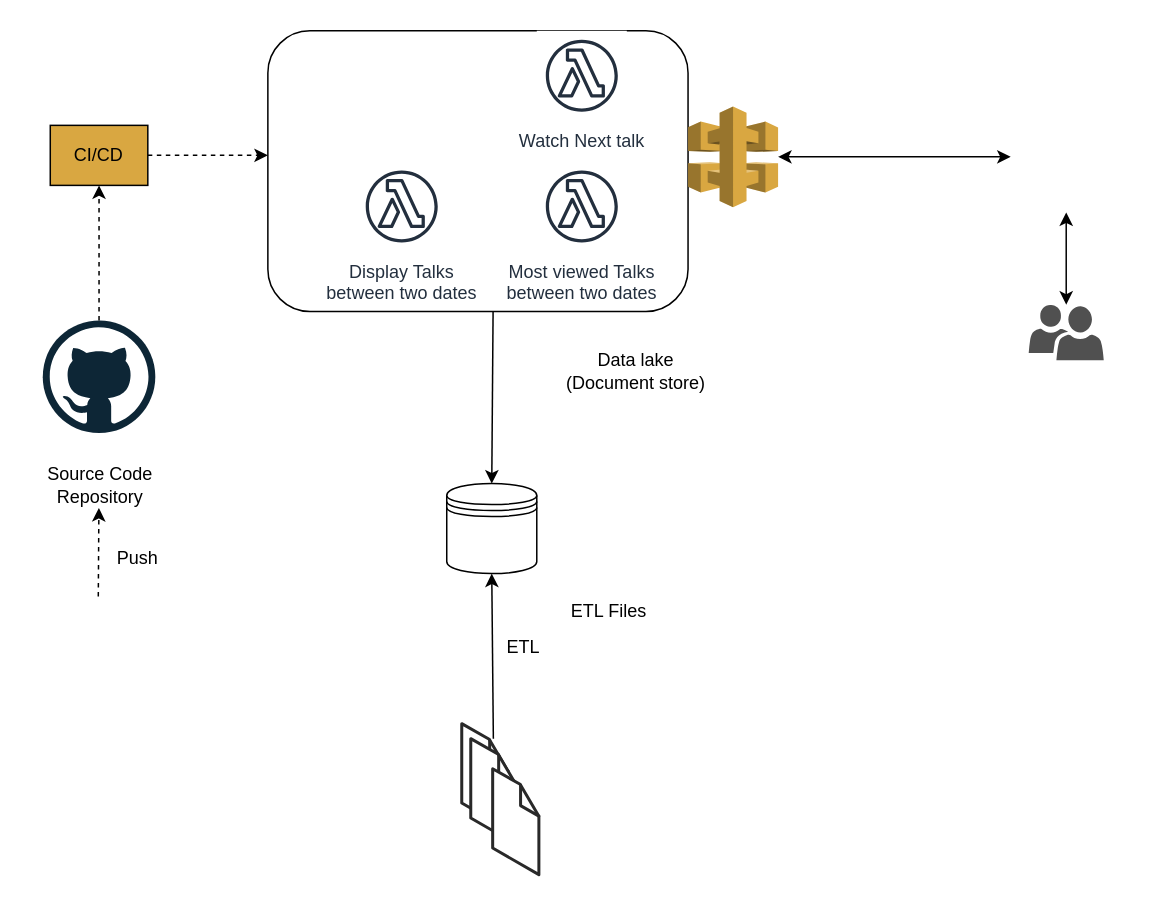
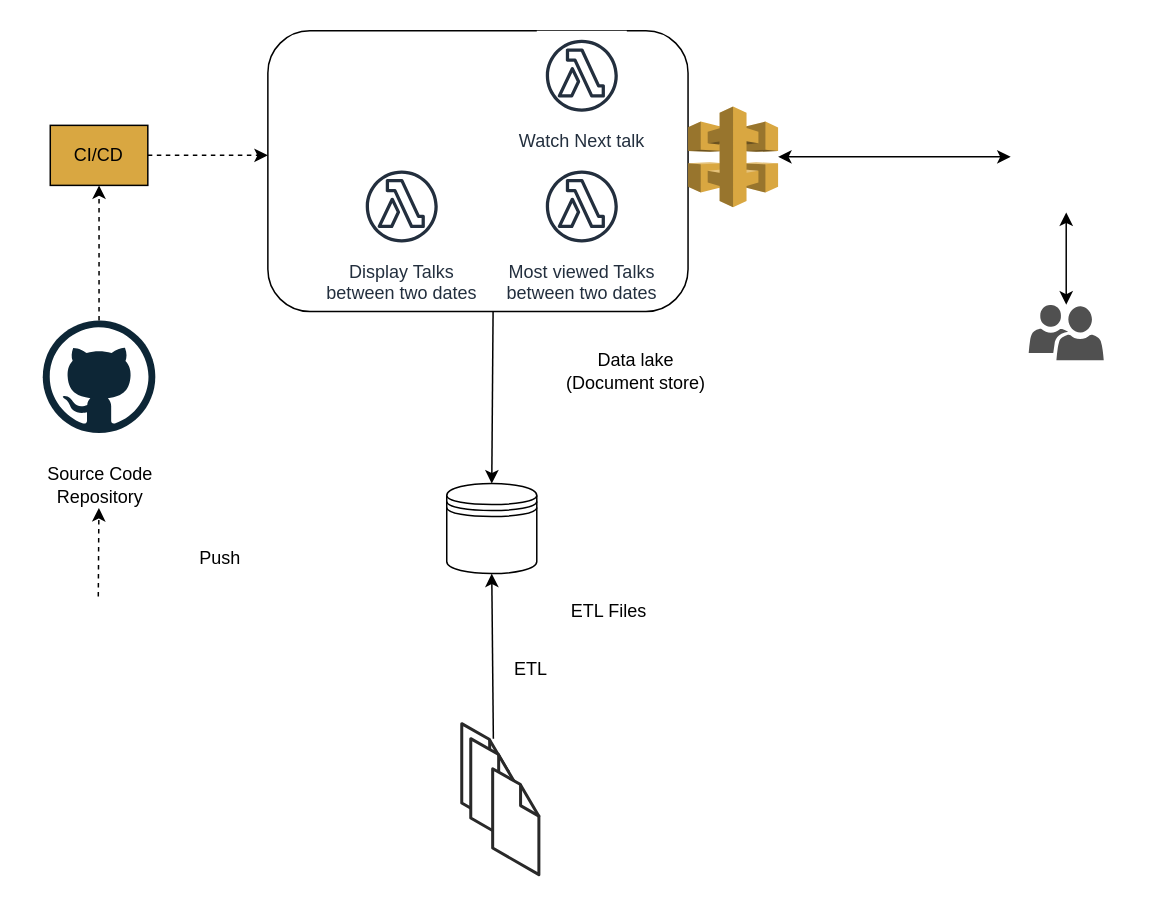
(137, 559) -> (219, 559)
(523, 647) -> (530, 669)
